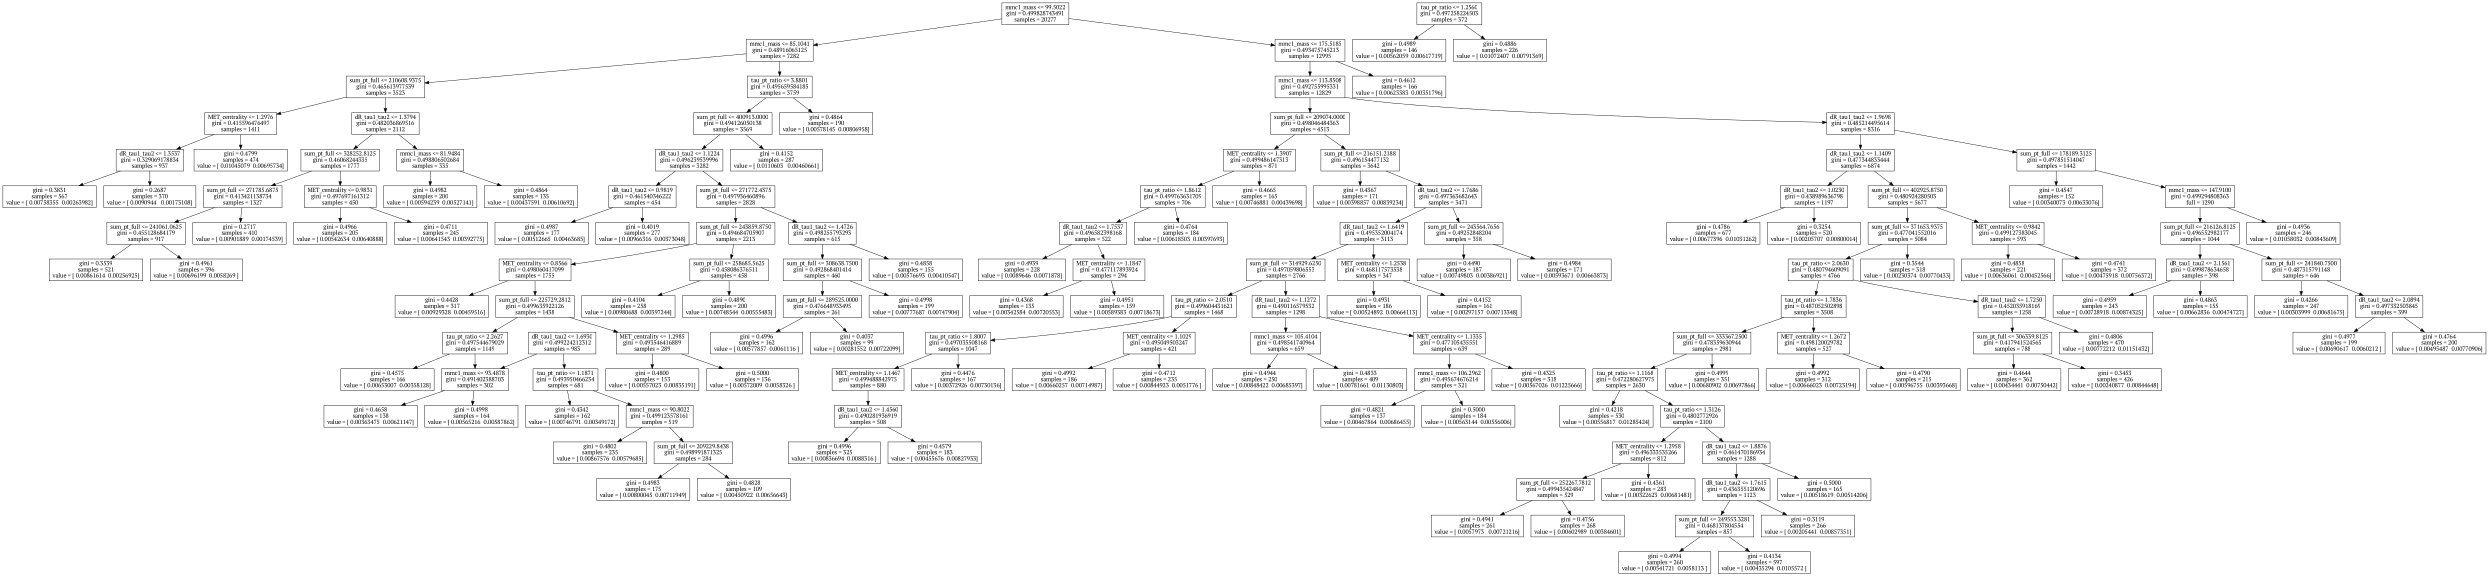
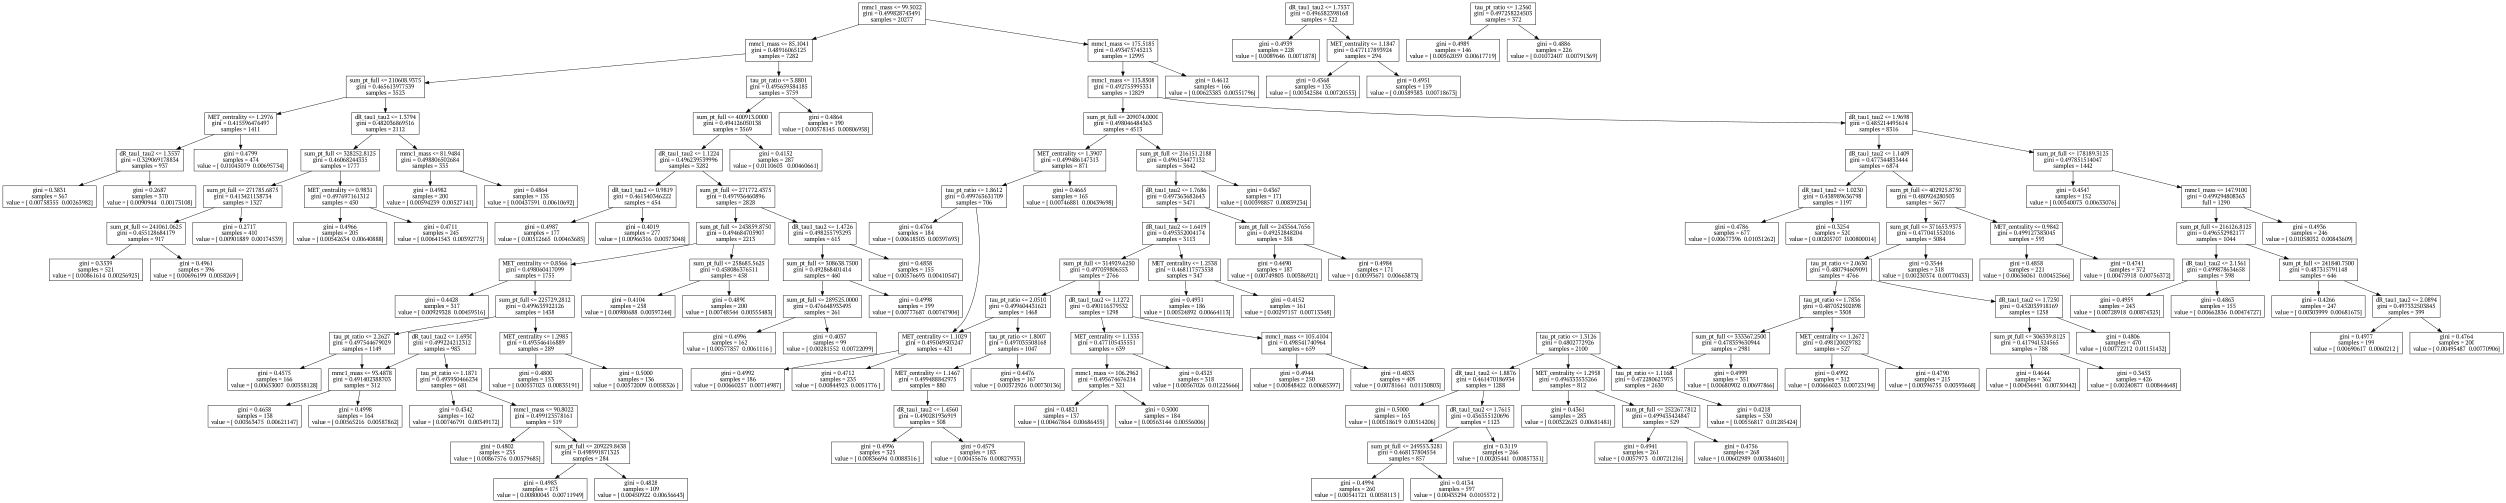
(1135, 214) -> (978, 271)
(475, 380) -> (362, 380)
(1657, 397) -> (1604, 360)
